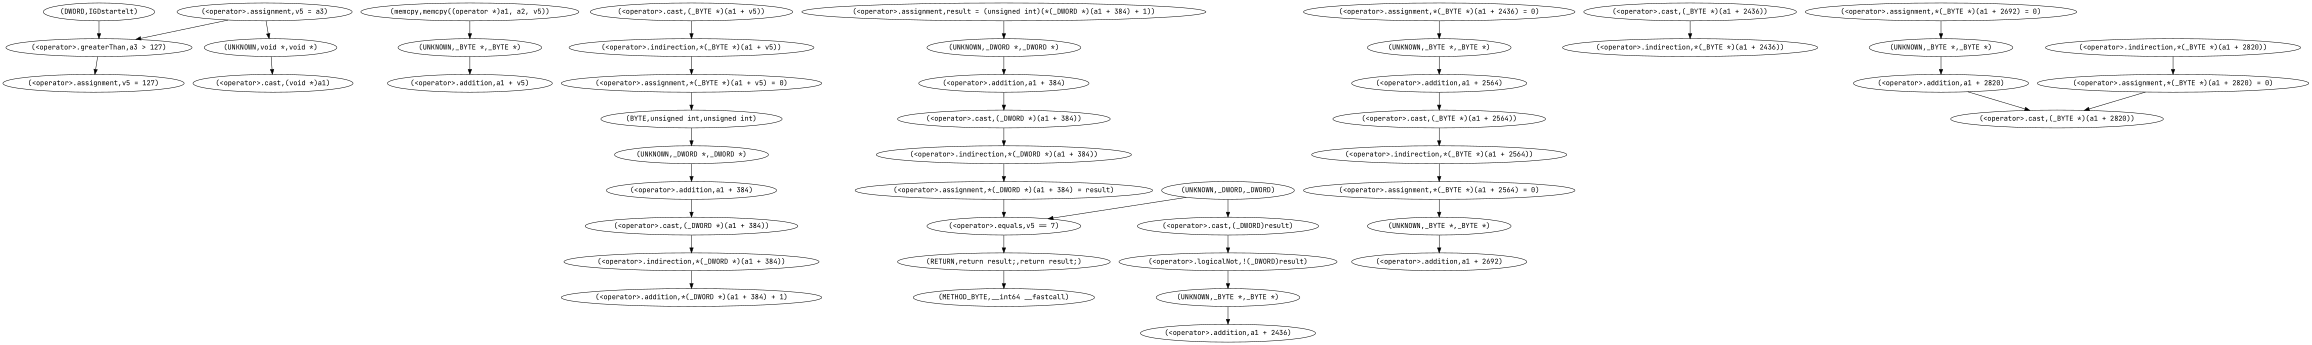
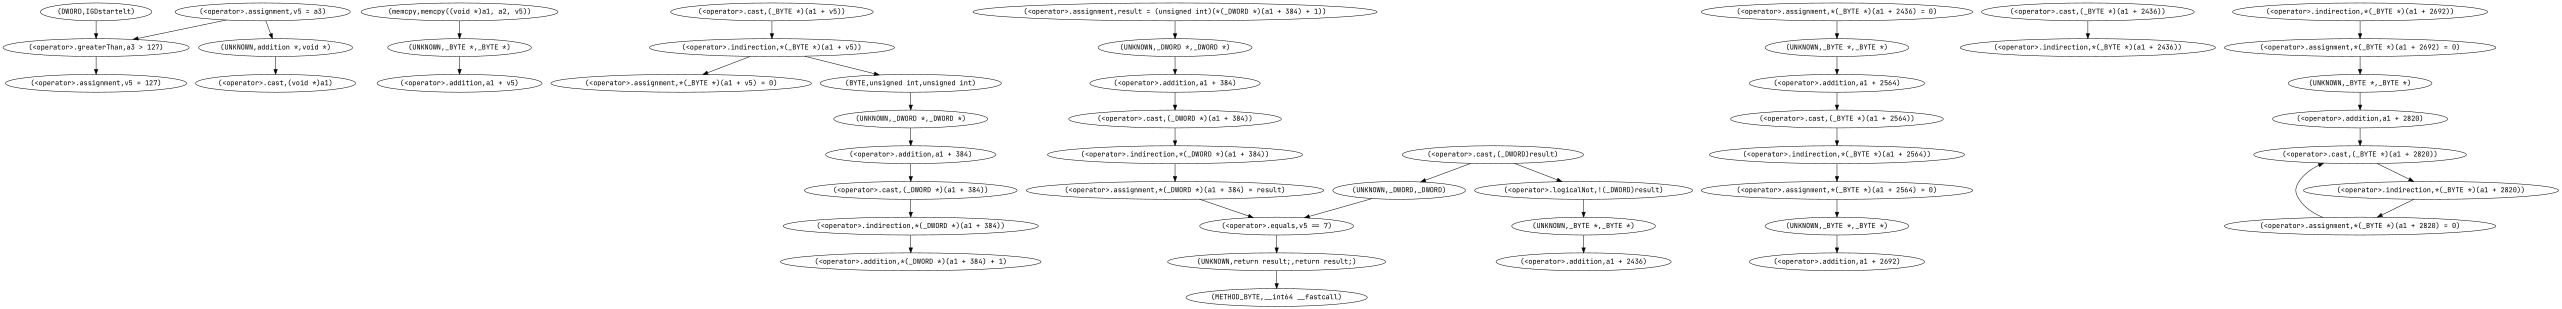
(470, 12) -> (460, 12)
none -> (2360, 12)
(271, 48) -> (276, 48)
(691, 99) -> (839, 65)
none -> (2393, 171)
(1228, 206) -> (1448, 172)
(1004, 262) -> (1277, 262)
